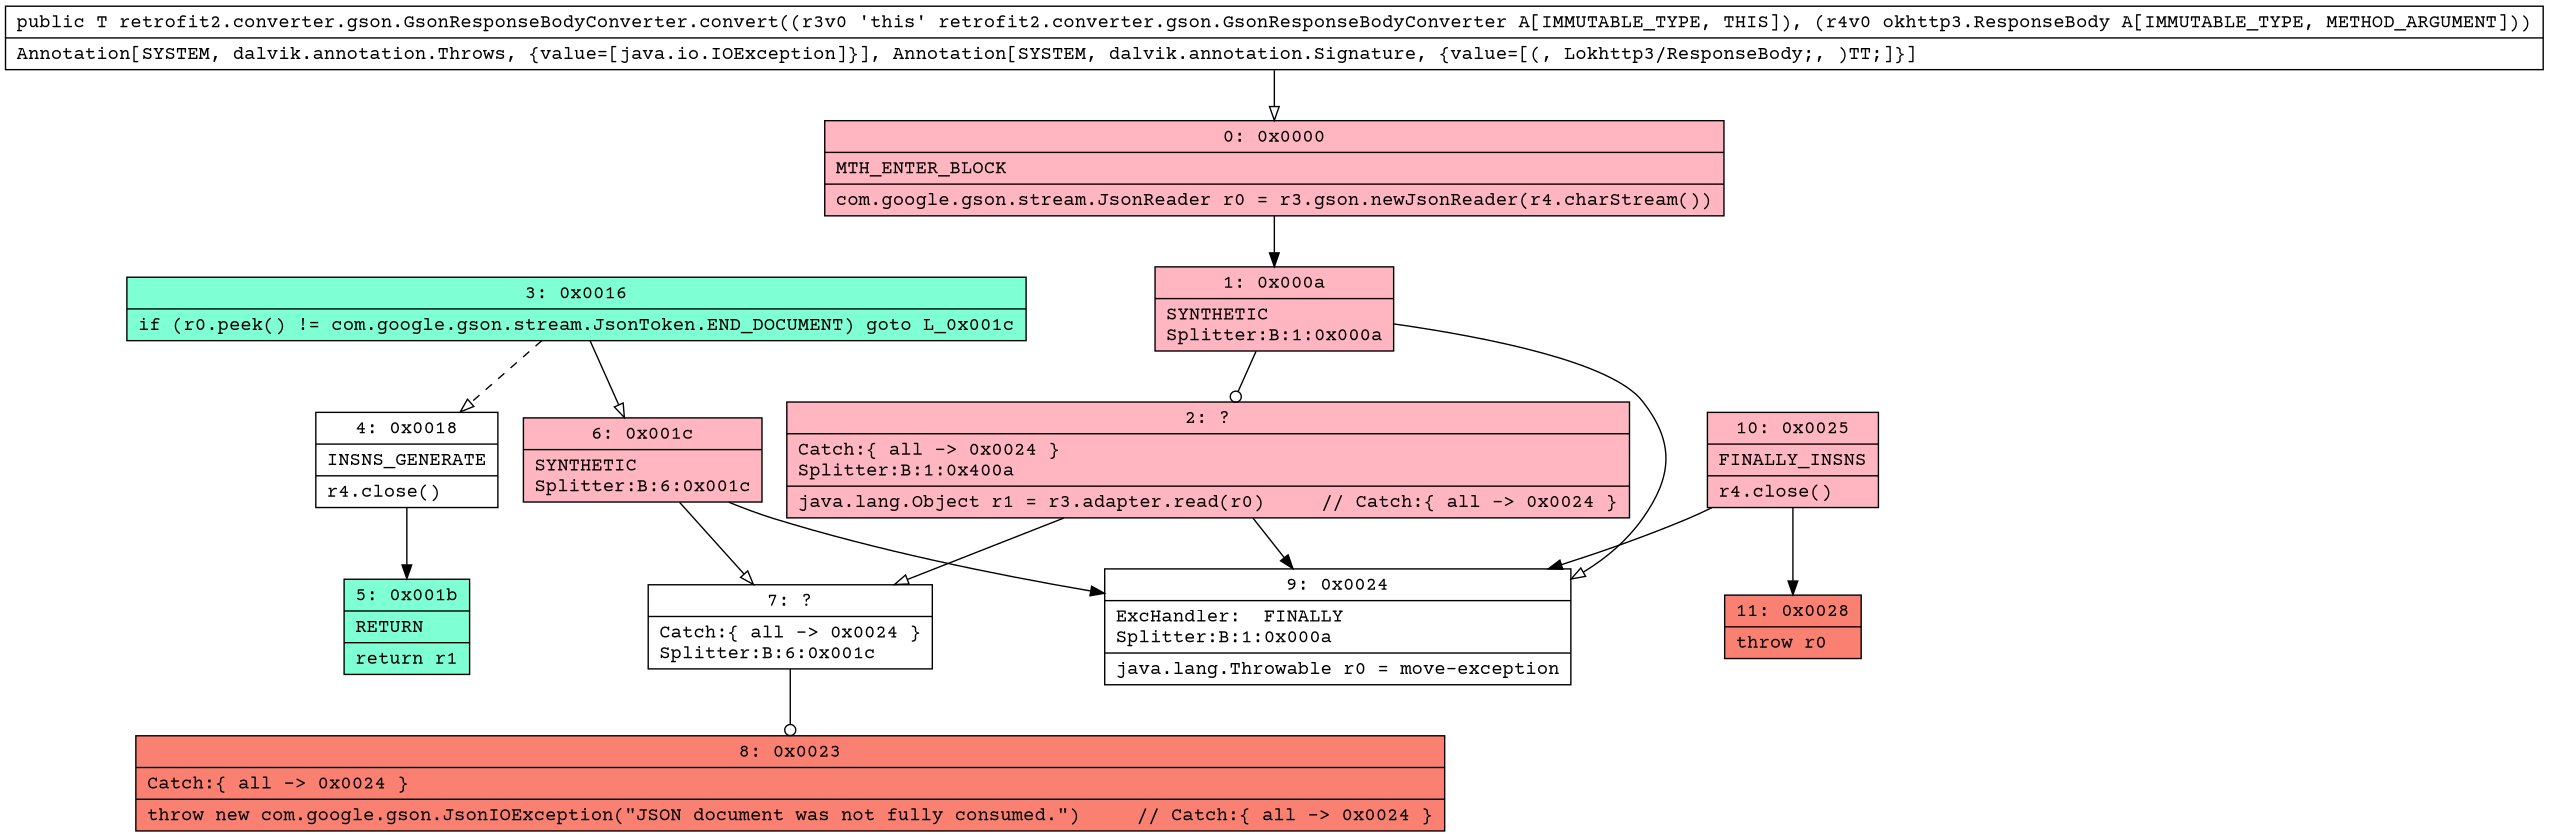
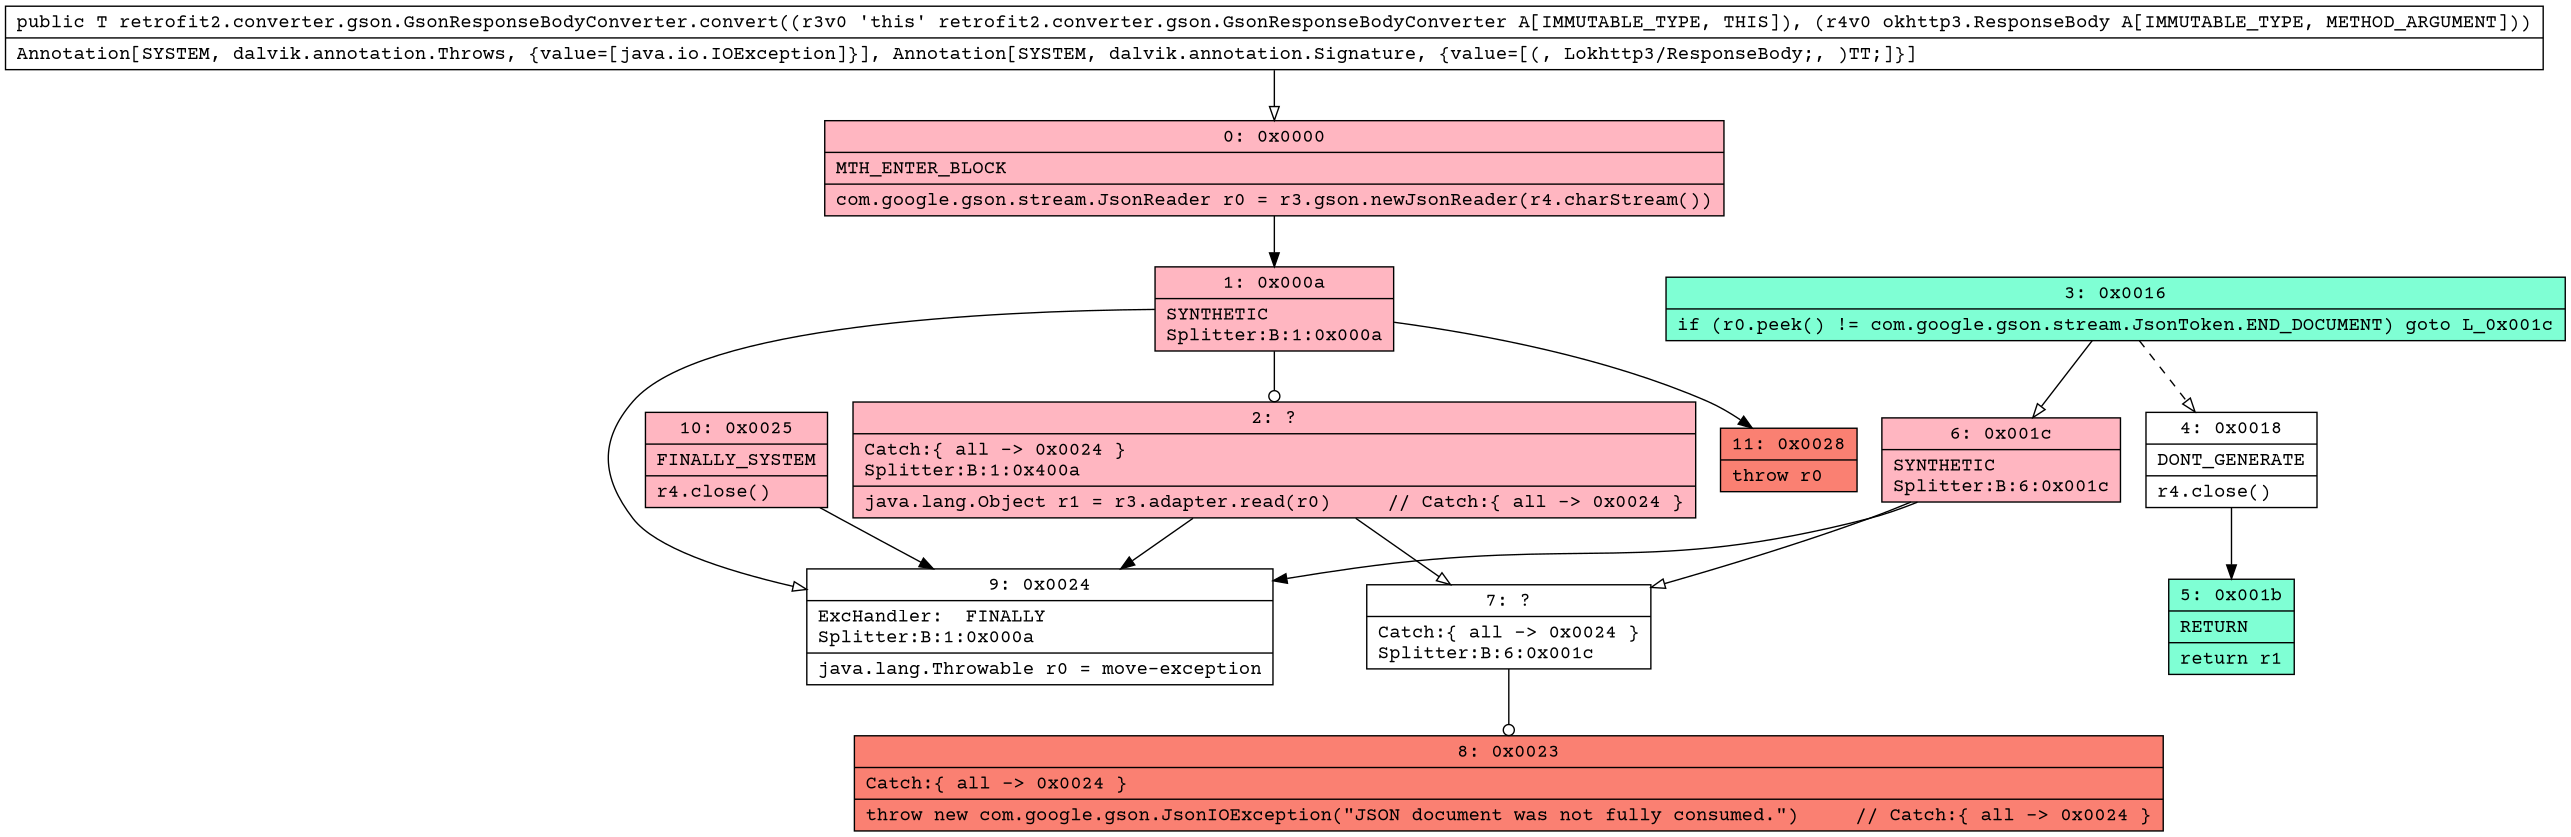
(407, 459) -> (2231, 459)
(1793, 459) -> (736, 459)
(1793, 544) -> (1572, 356)
